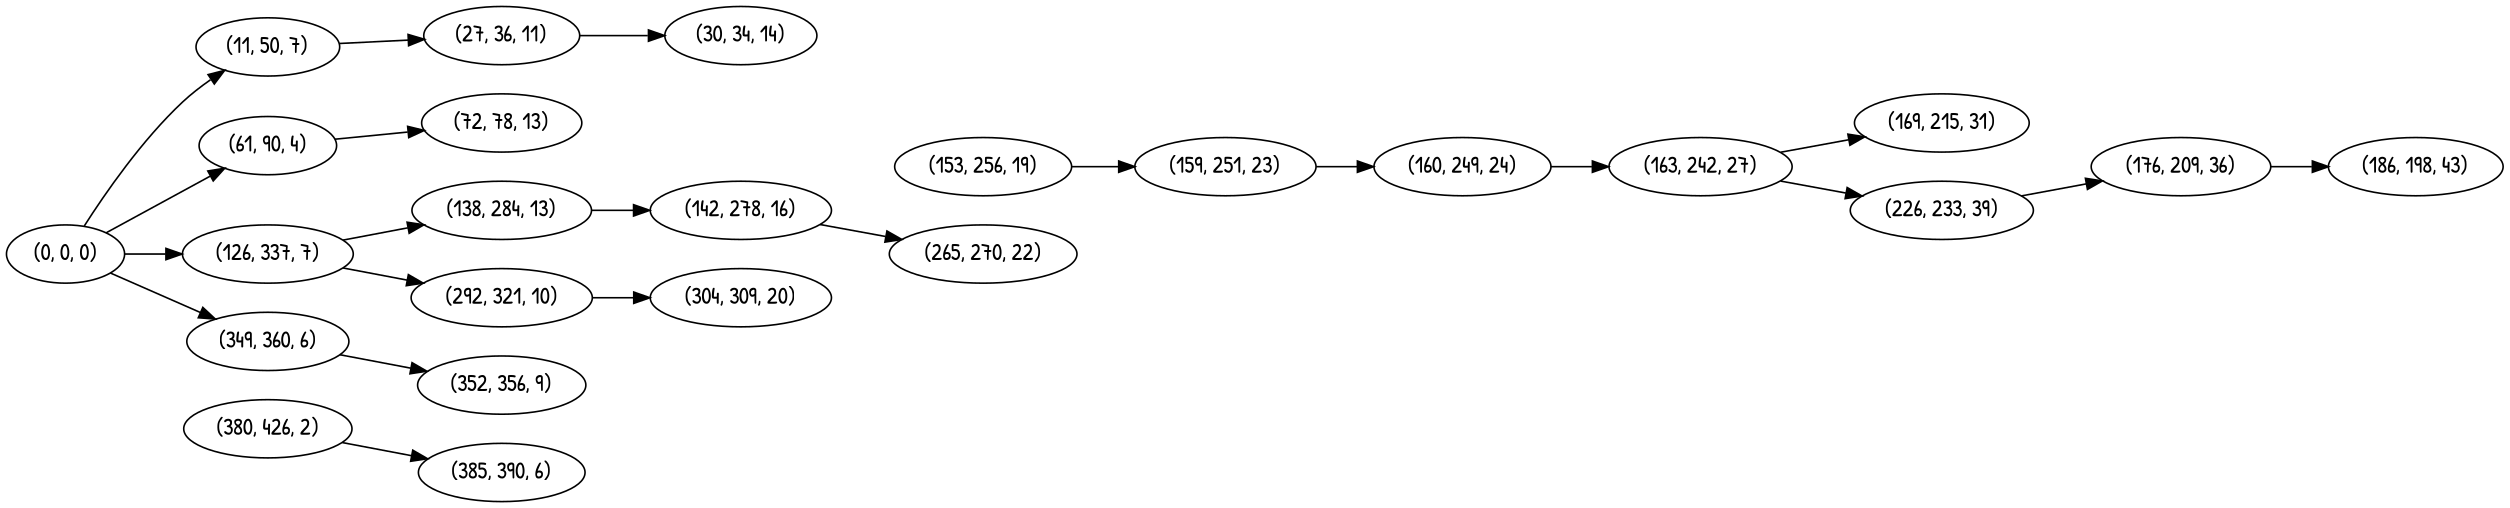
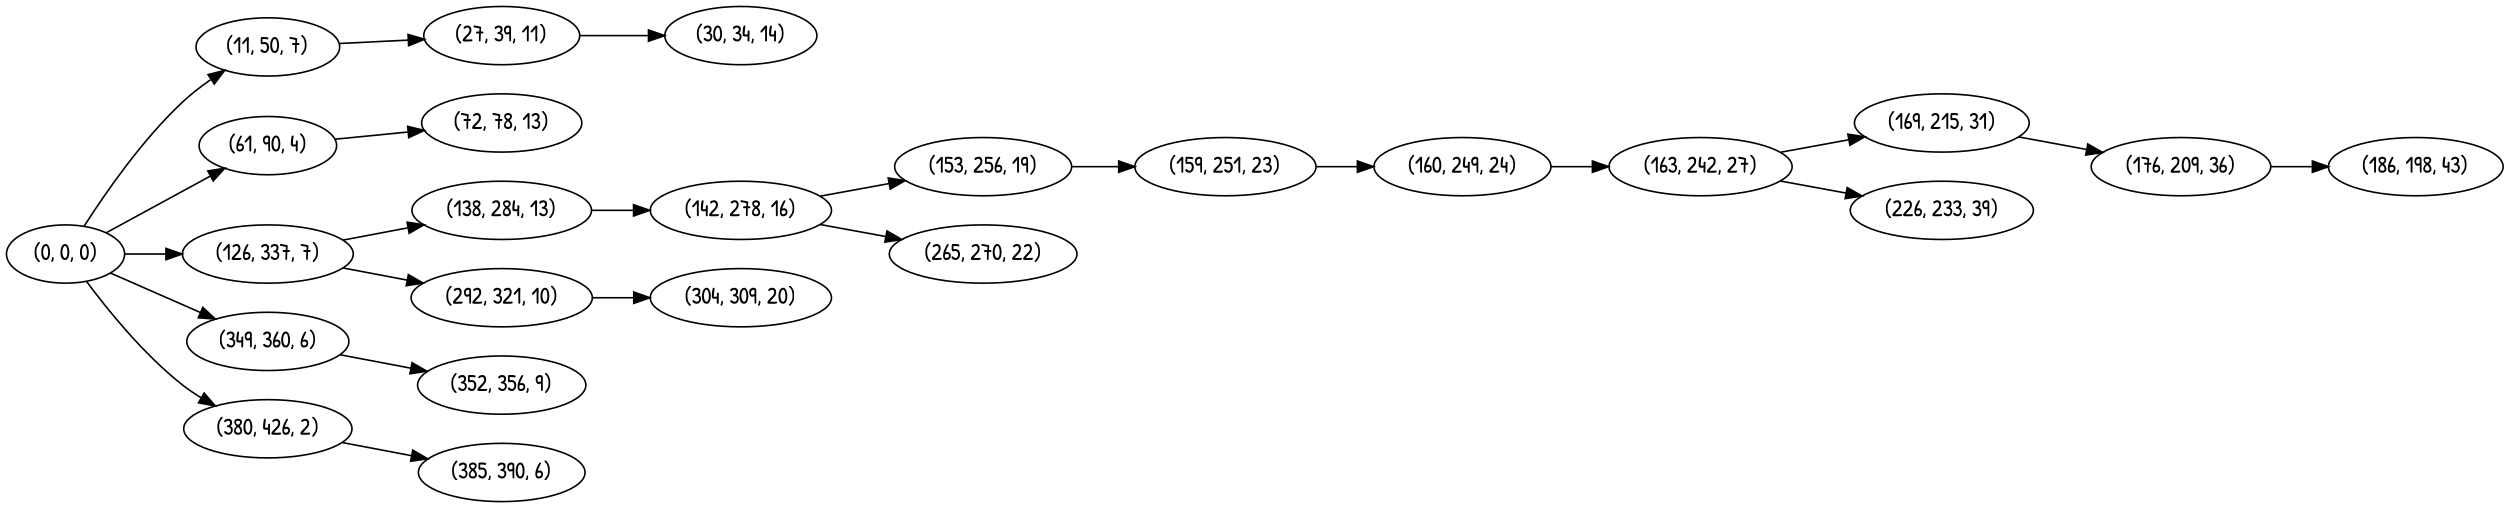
(502, 36) -> (502, 36)
none -> (854, 190)
(2054, 190) -> (2053, 143)
none -> (139, 344)
